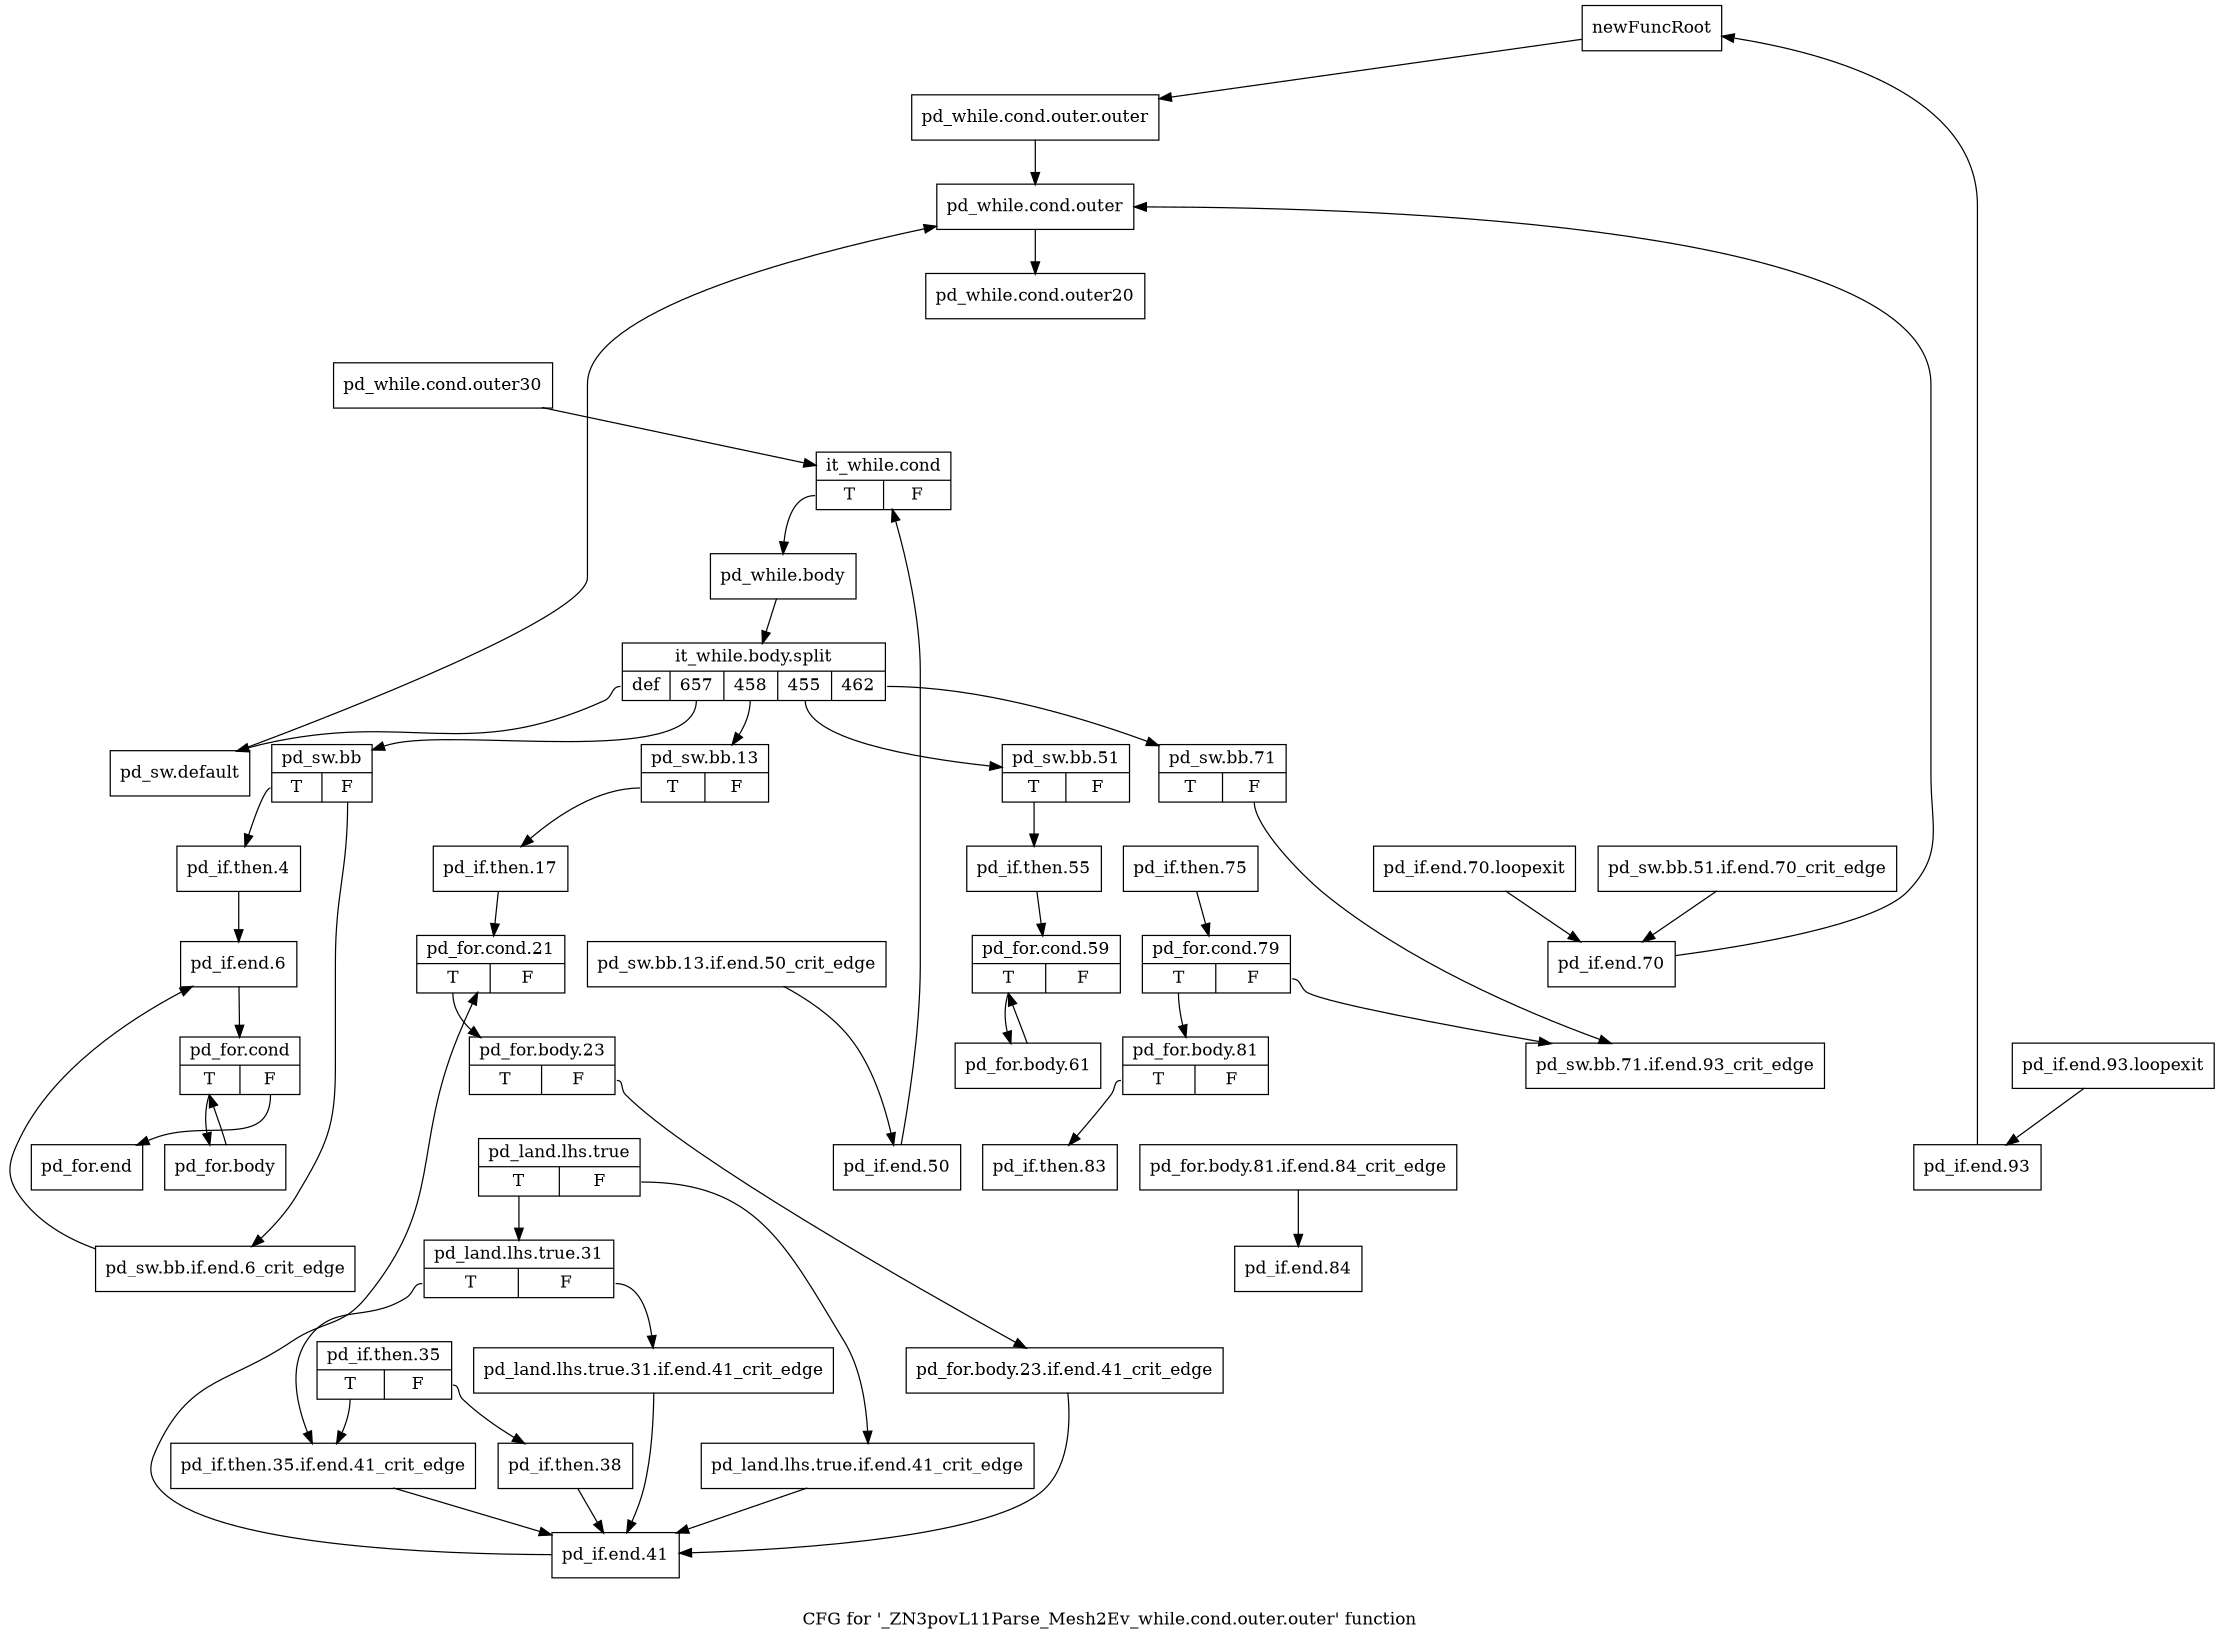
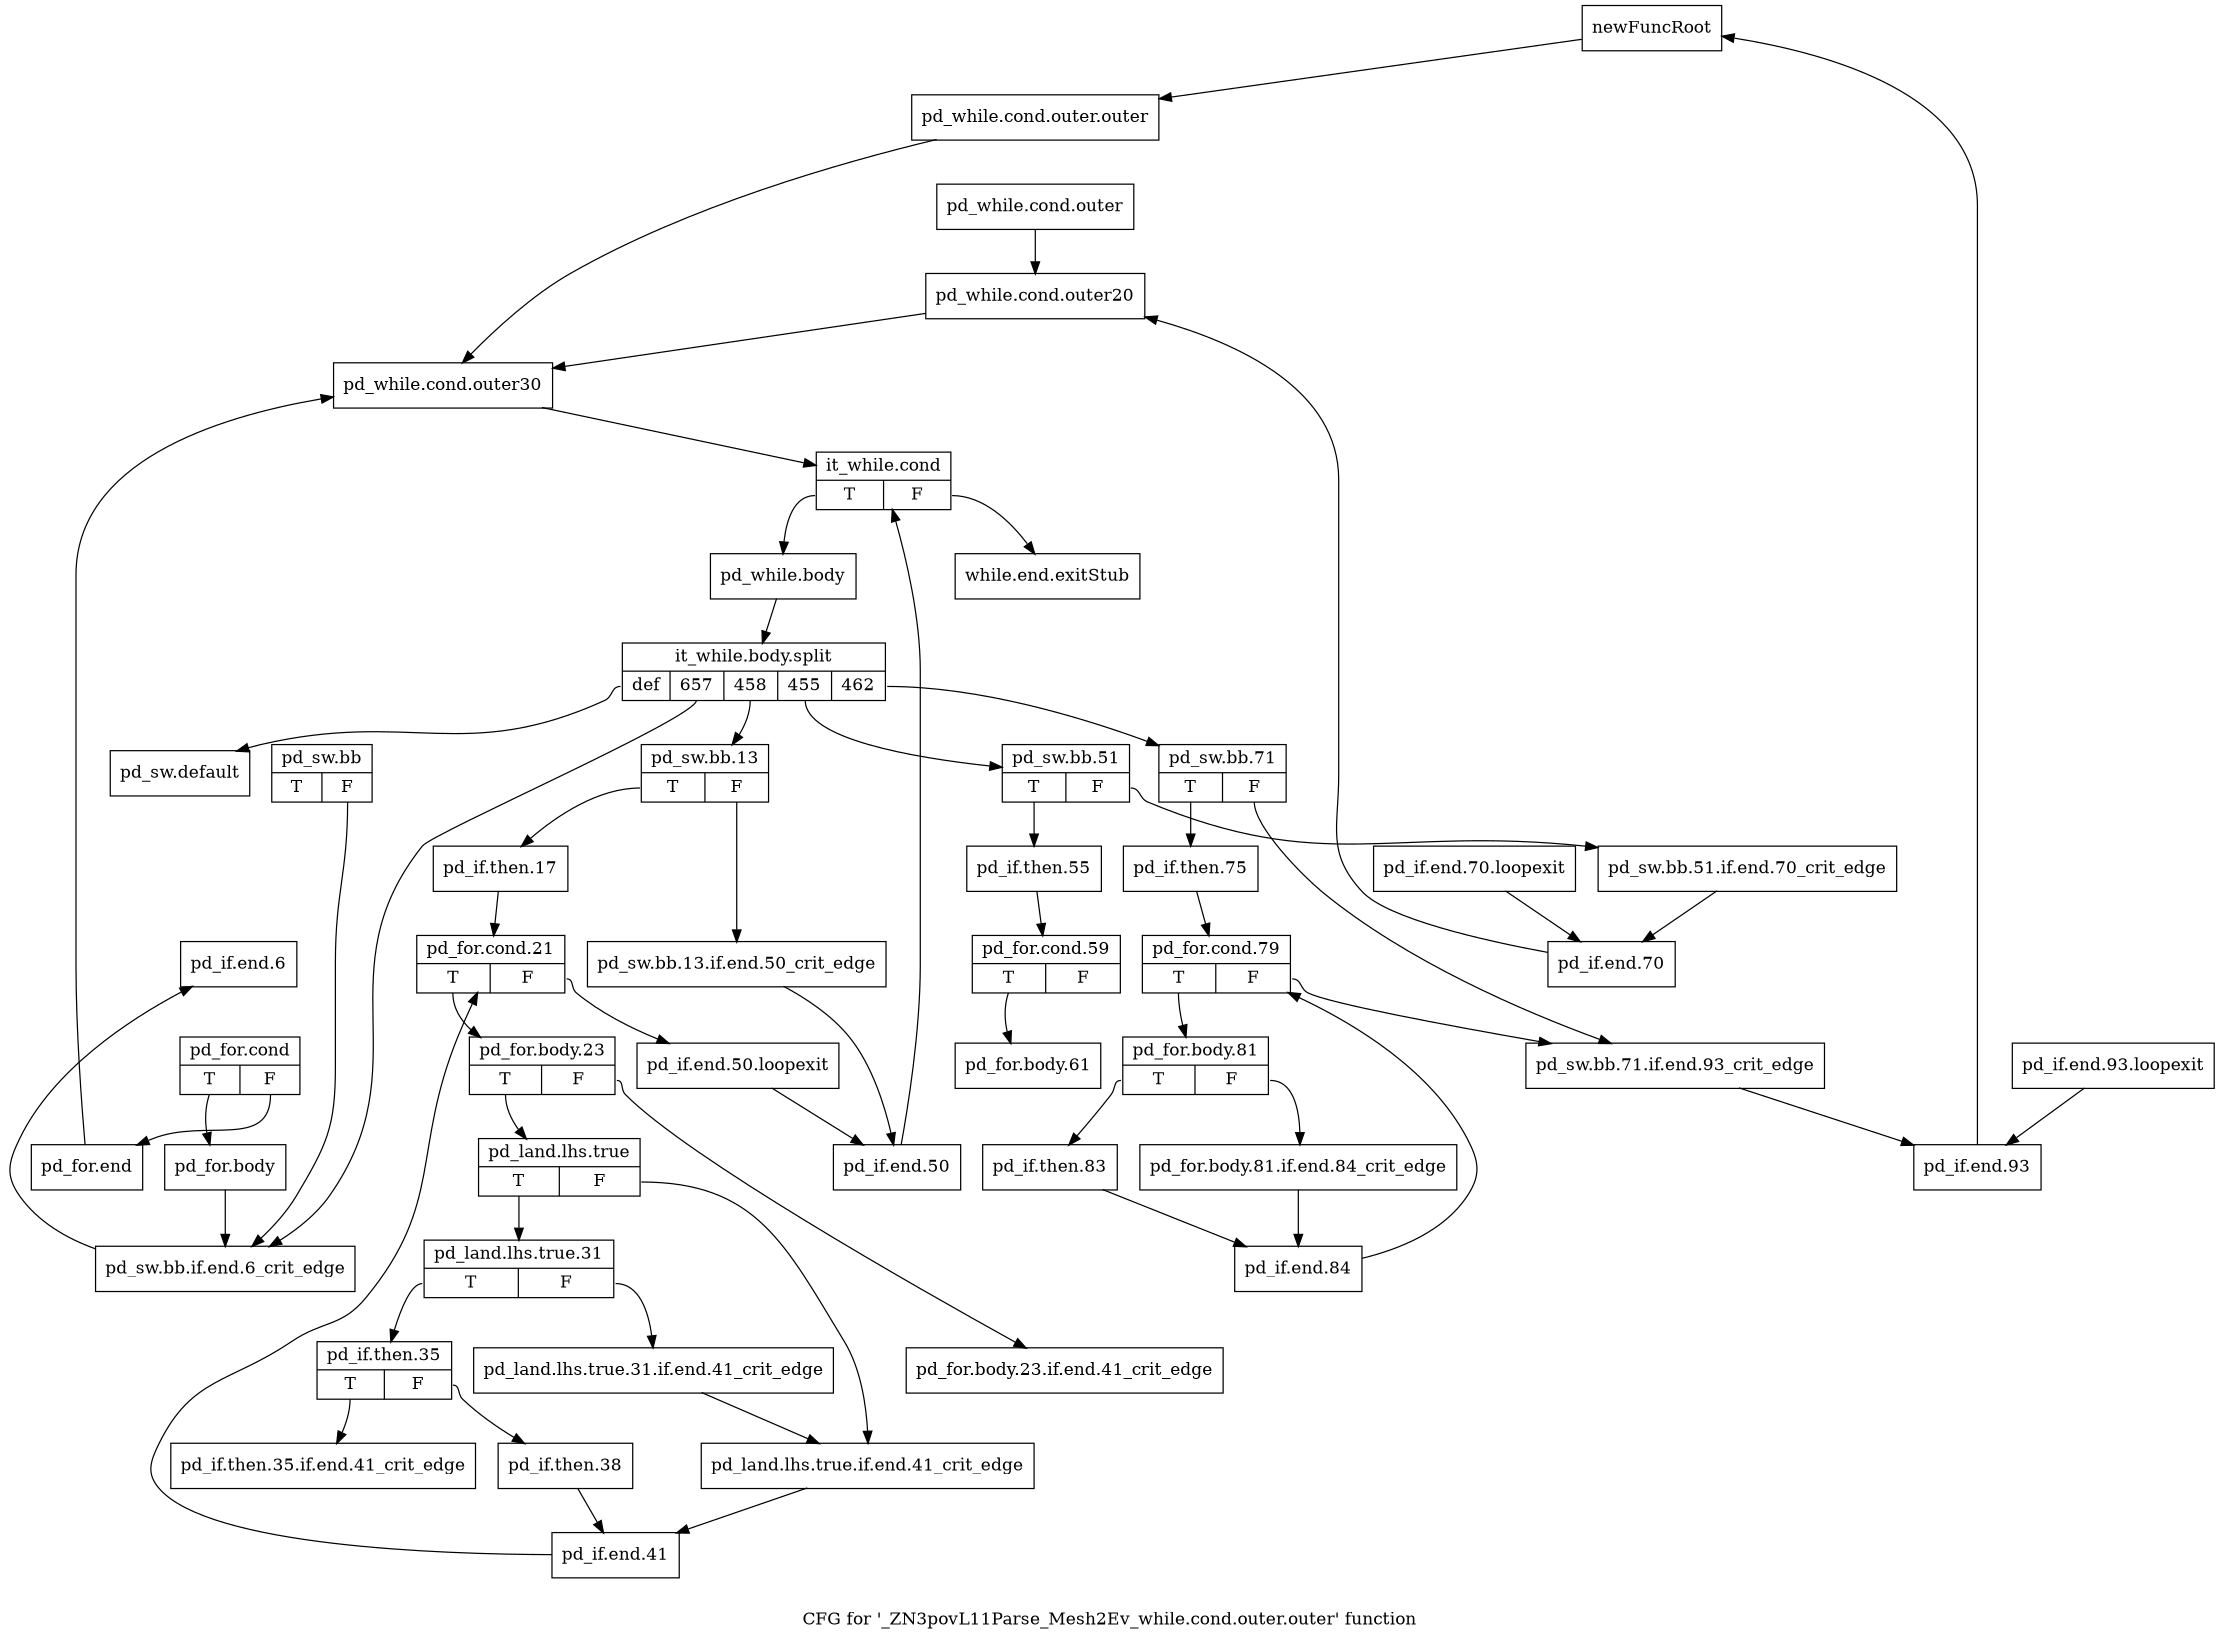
(1035, 156) -> (689, 217)
none -> (745, 340)
(1914, 347) -> (1339, 658)
(587, 486) -> none
none -> (1048, 576)
none -> (76, 696)
(548, 741) -> (391, 900)
none -> (1191, 826)
none -> (1352, 844)
none -> (737, 866)
(239, 869) -> none
(239, 1006) -> none
(1020, 1024) -> none
none -> (738, 1066)
none -> (1294, 1100)
none -> (509, 1113)
none -> (1821, 1115)
(219, 1122) -> (225, 1212)
none -> (1458, 1123)
none -> (1169, 1216)
(305, 1344) -> (404, 1304)
(649, 1458) -> (755, 1416)
(466, 1510) -> none
(923, 1532) -> none
